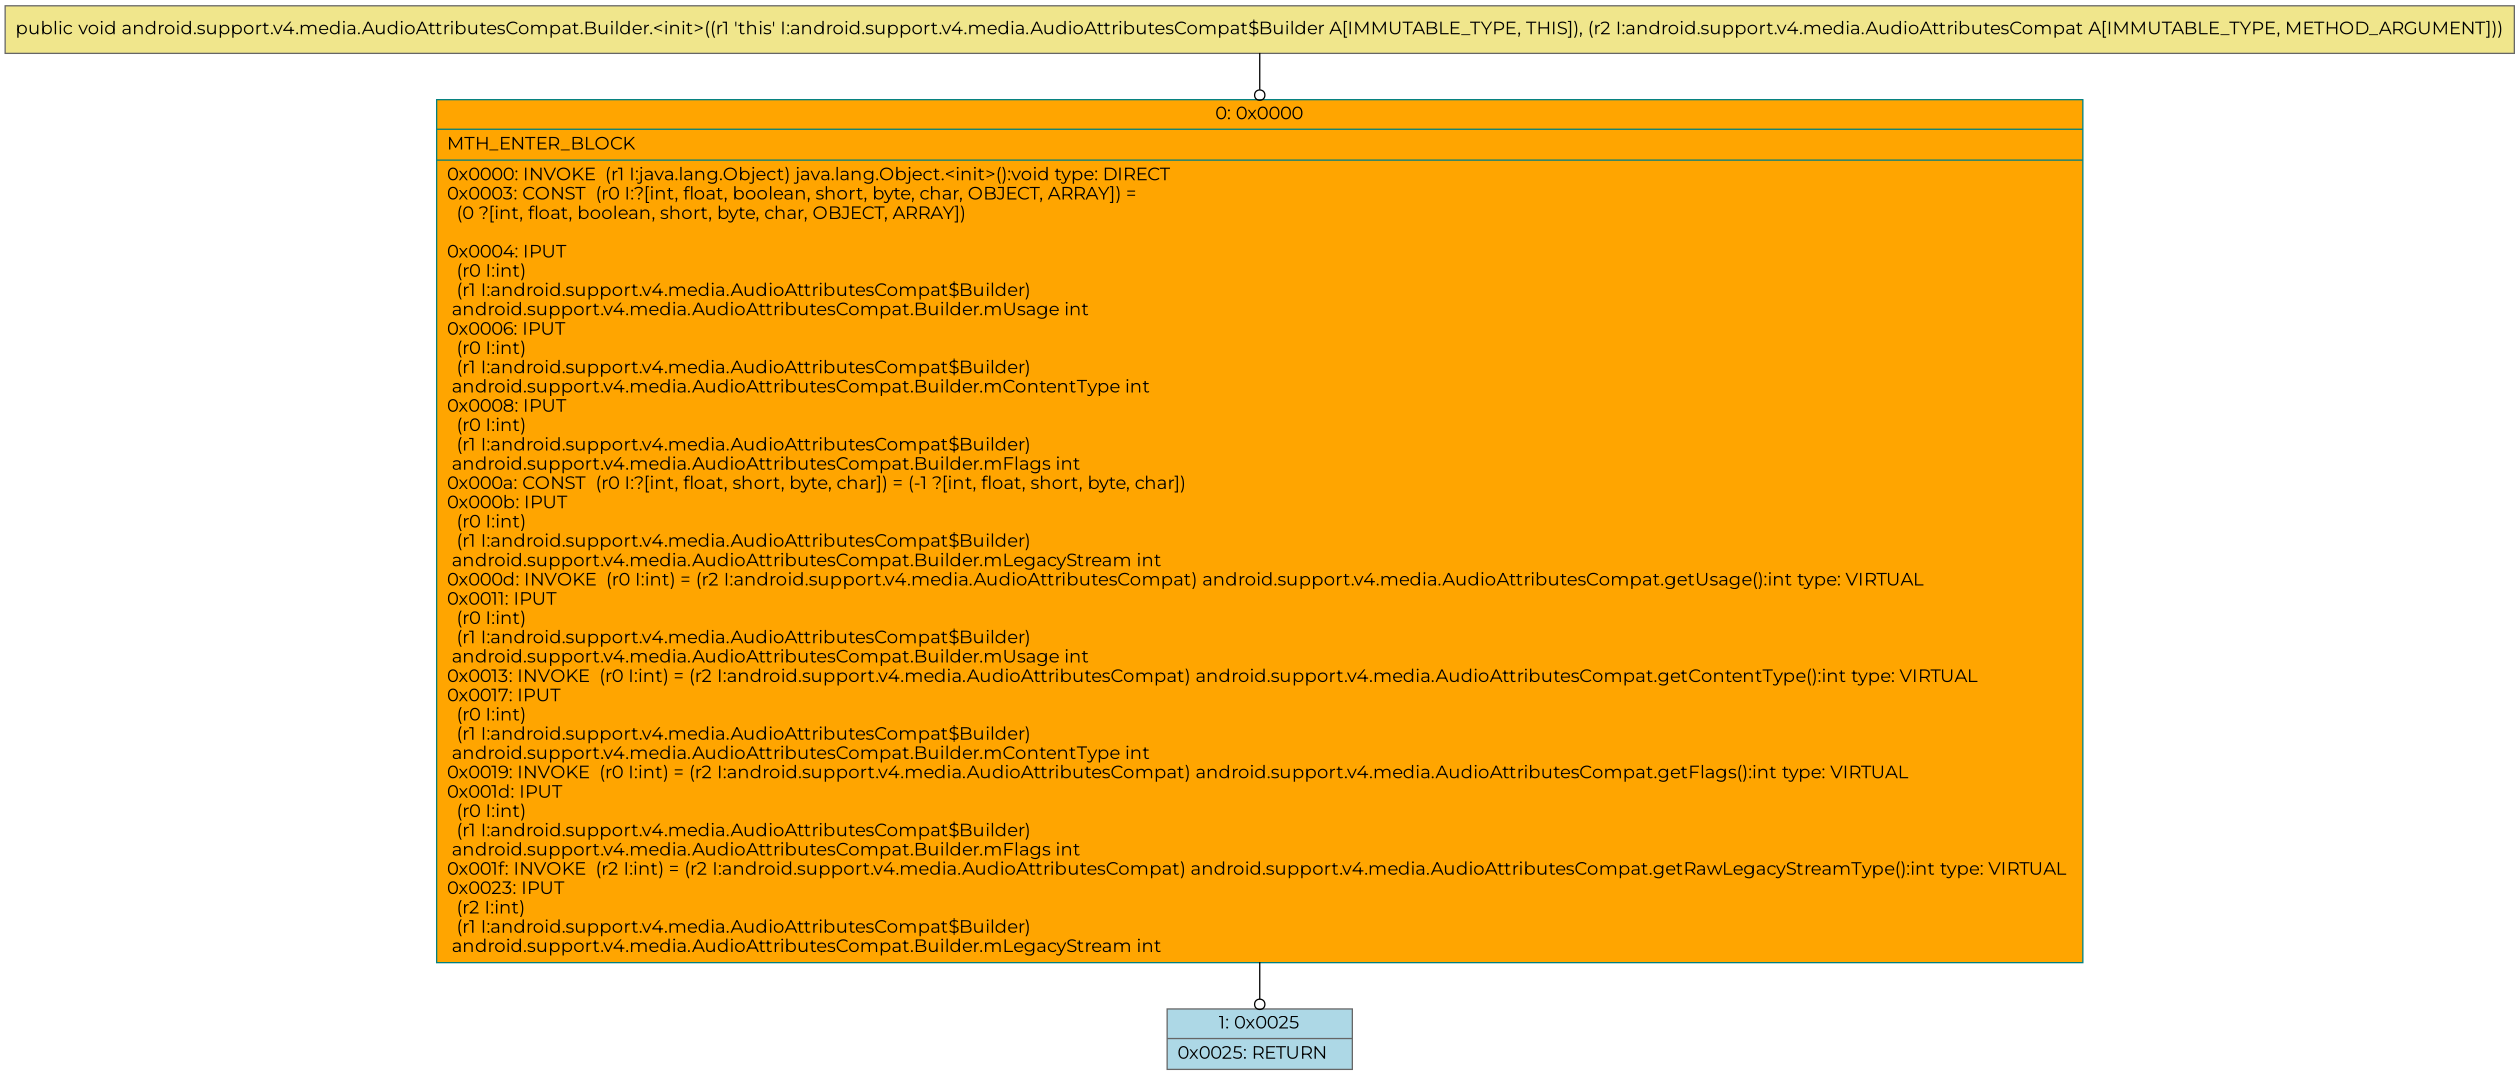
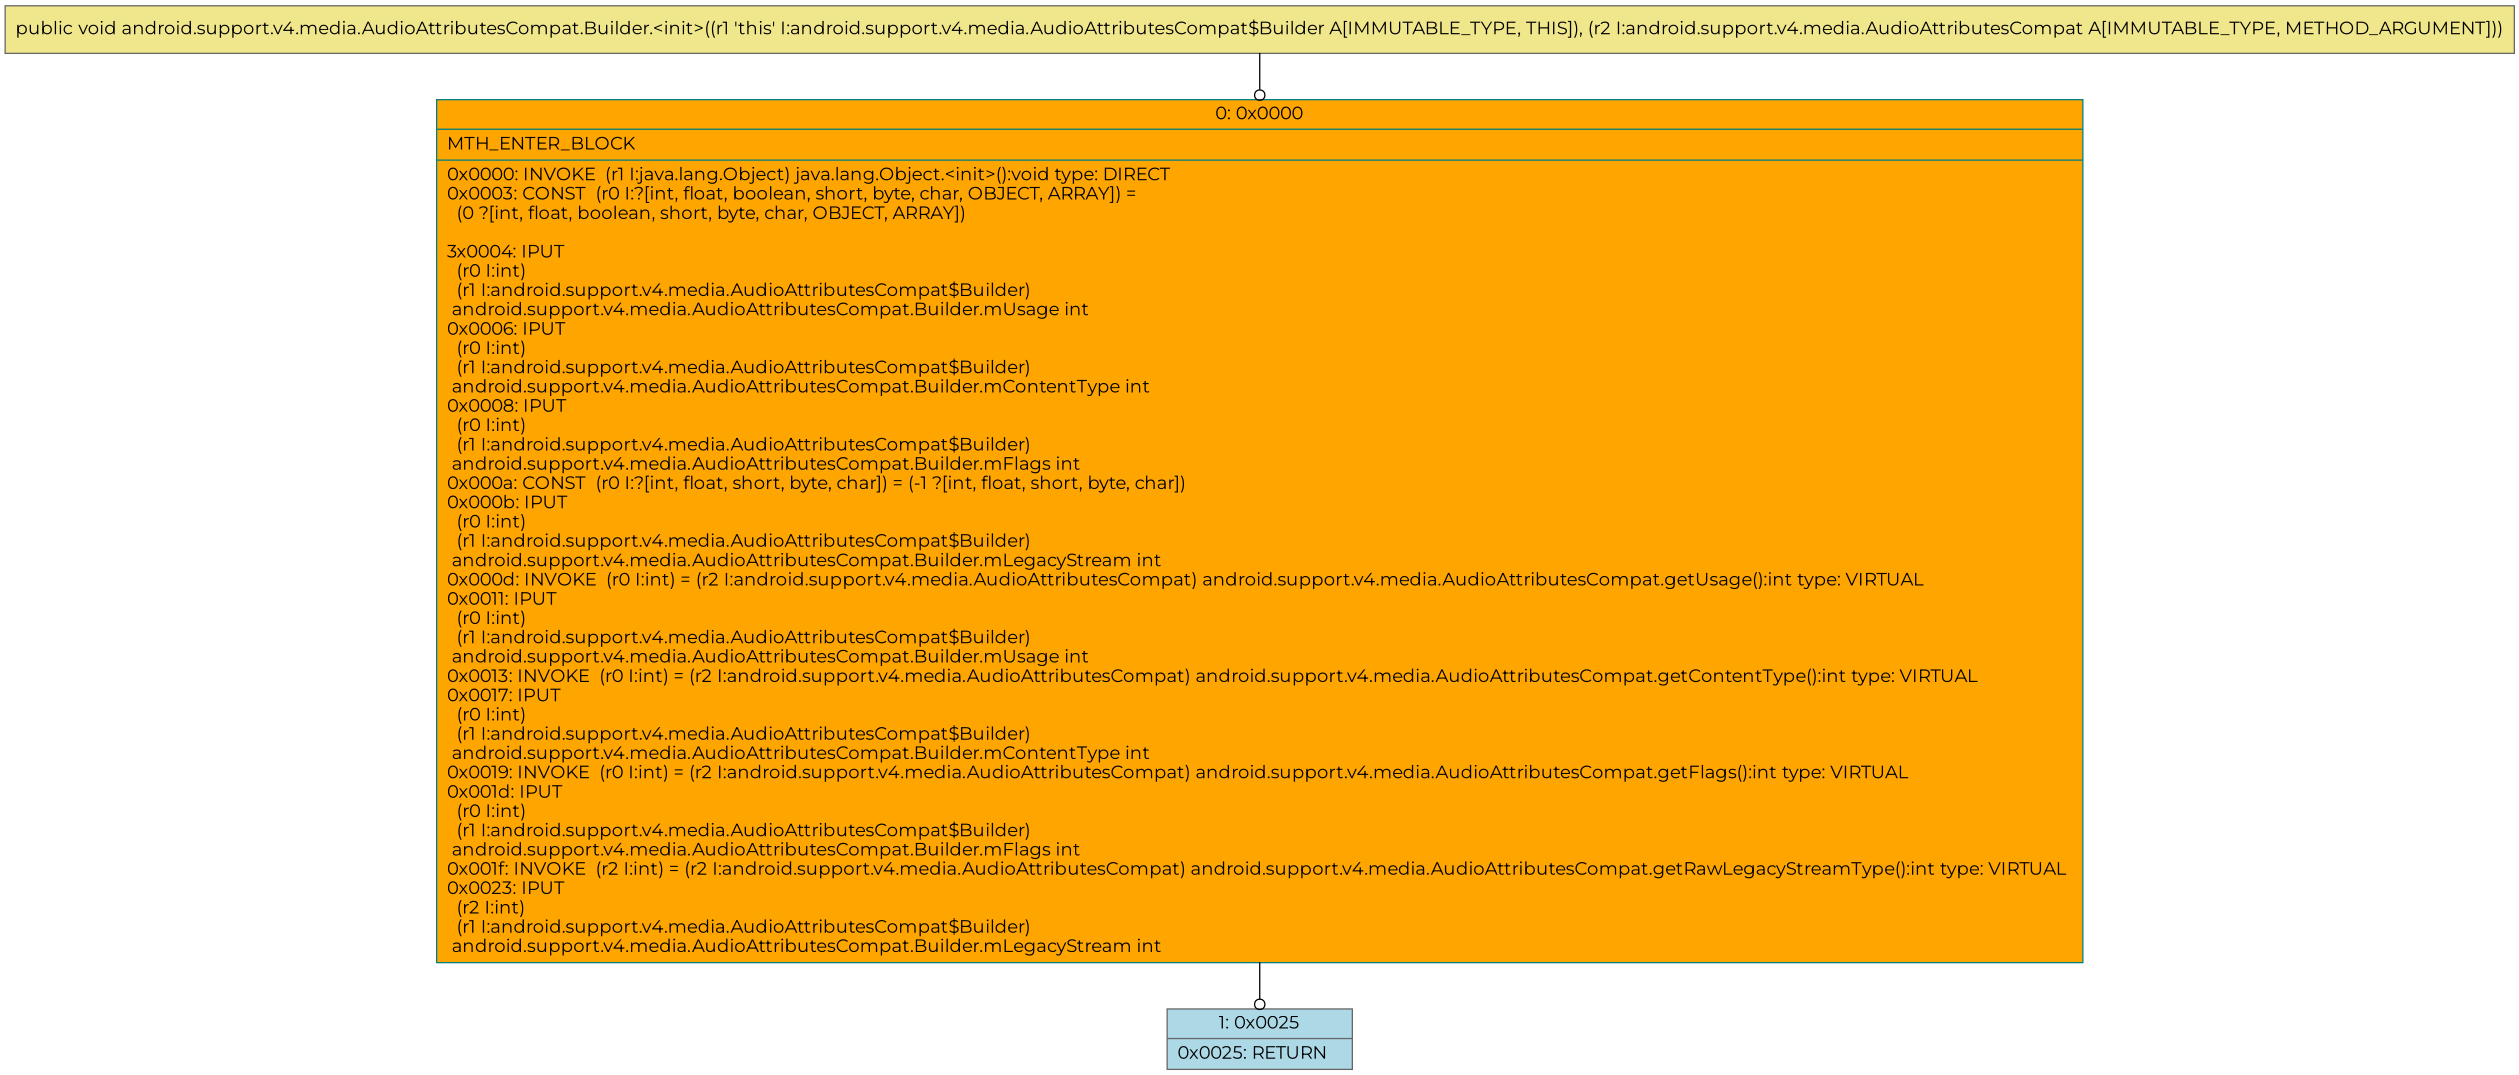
(512, 252) -> (511, 252)
